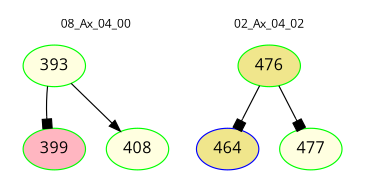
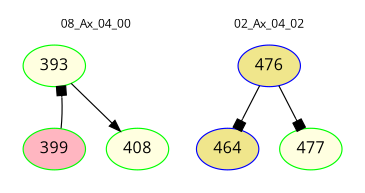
(269, 66) -> (269, 66)
(47, 101) -> (62, 113)
